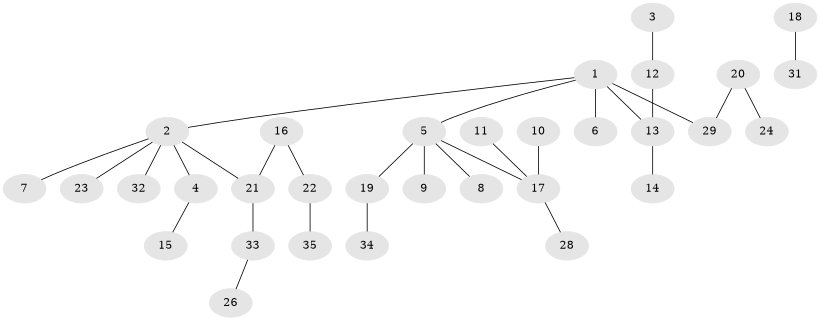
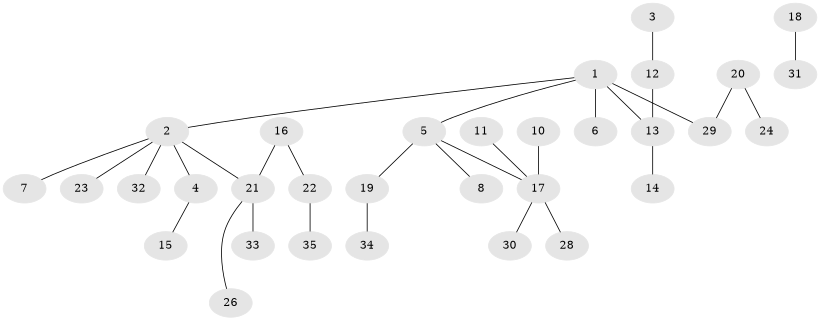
(424, 189) -> none
none -> (510, 246)
(242, 274) -> (222, 243)
